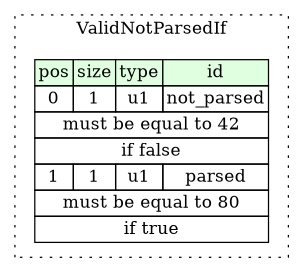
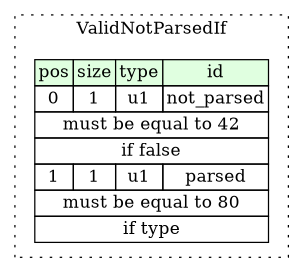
(152, 229) -> (152, 229)
